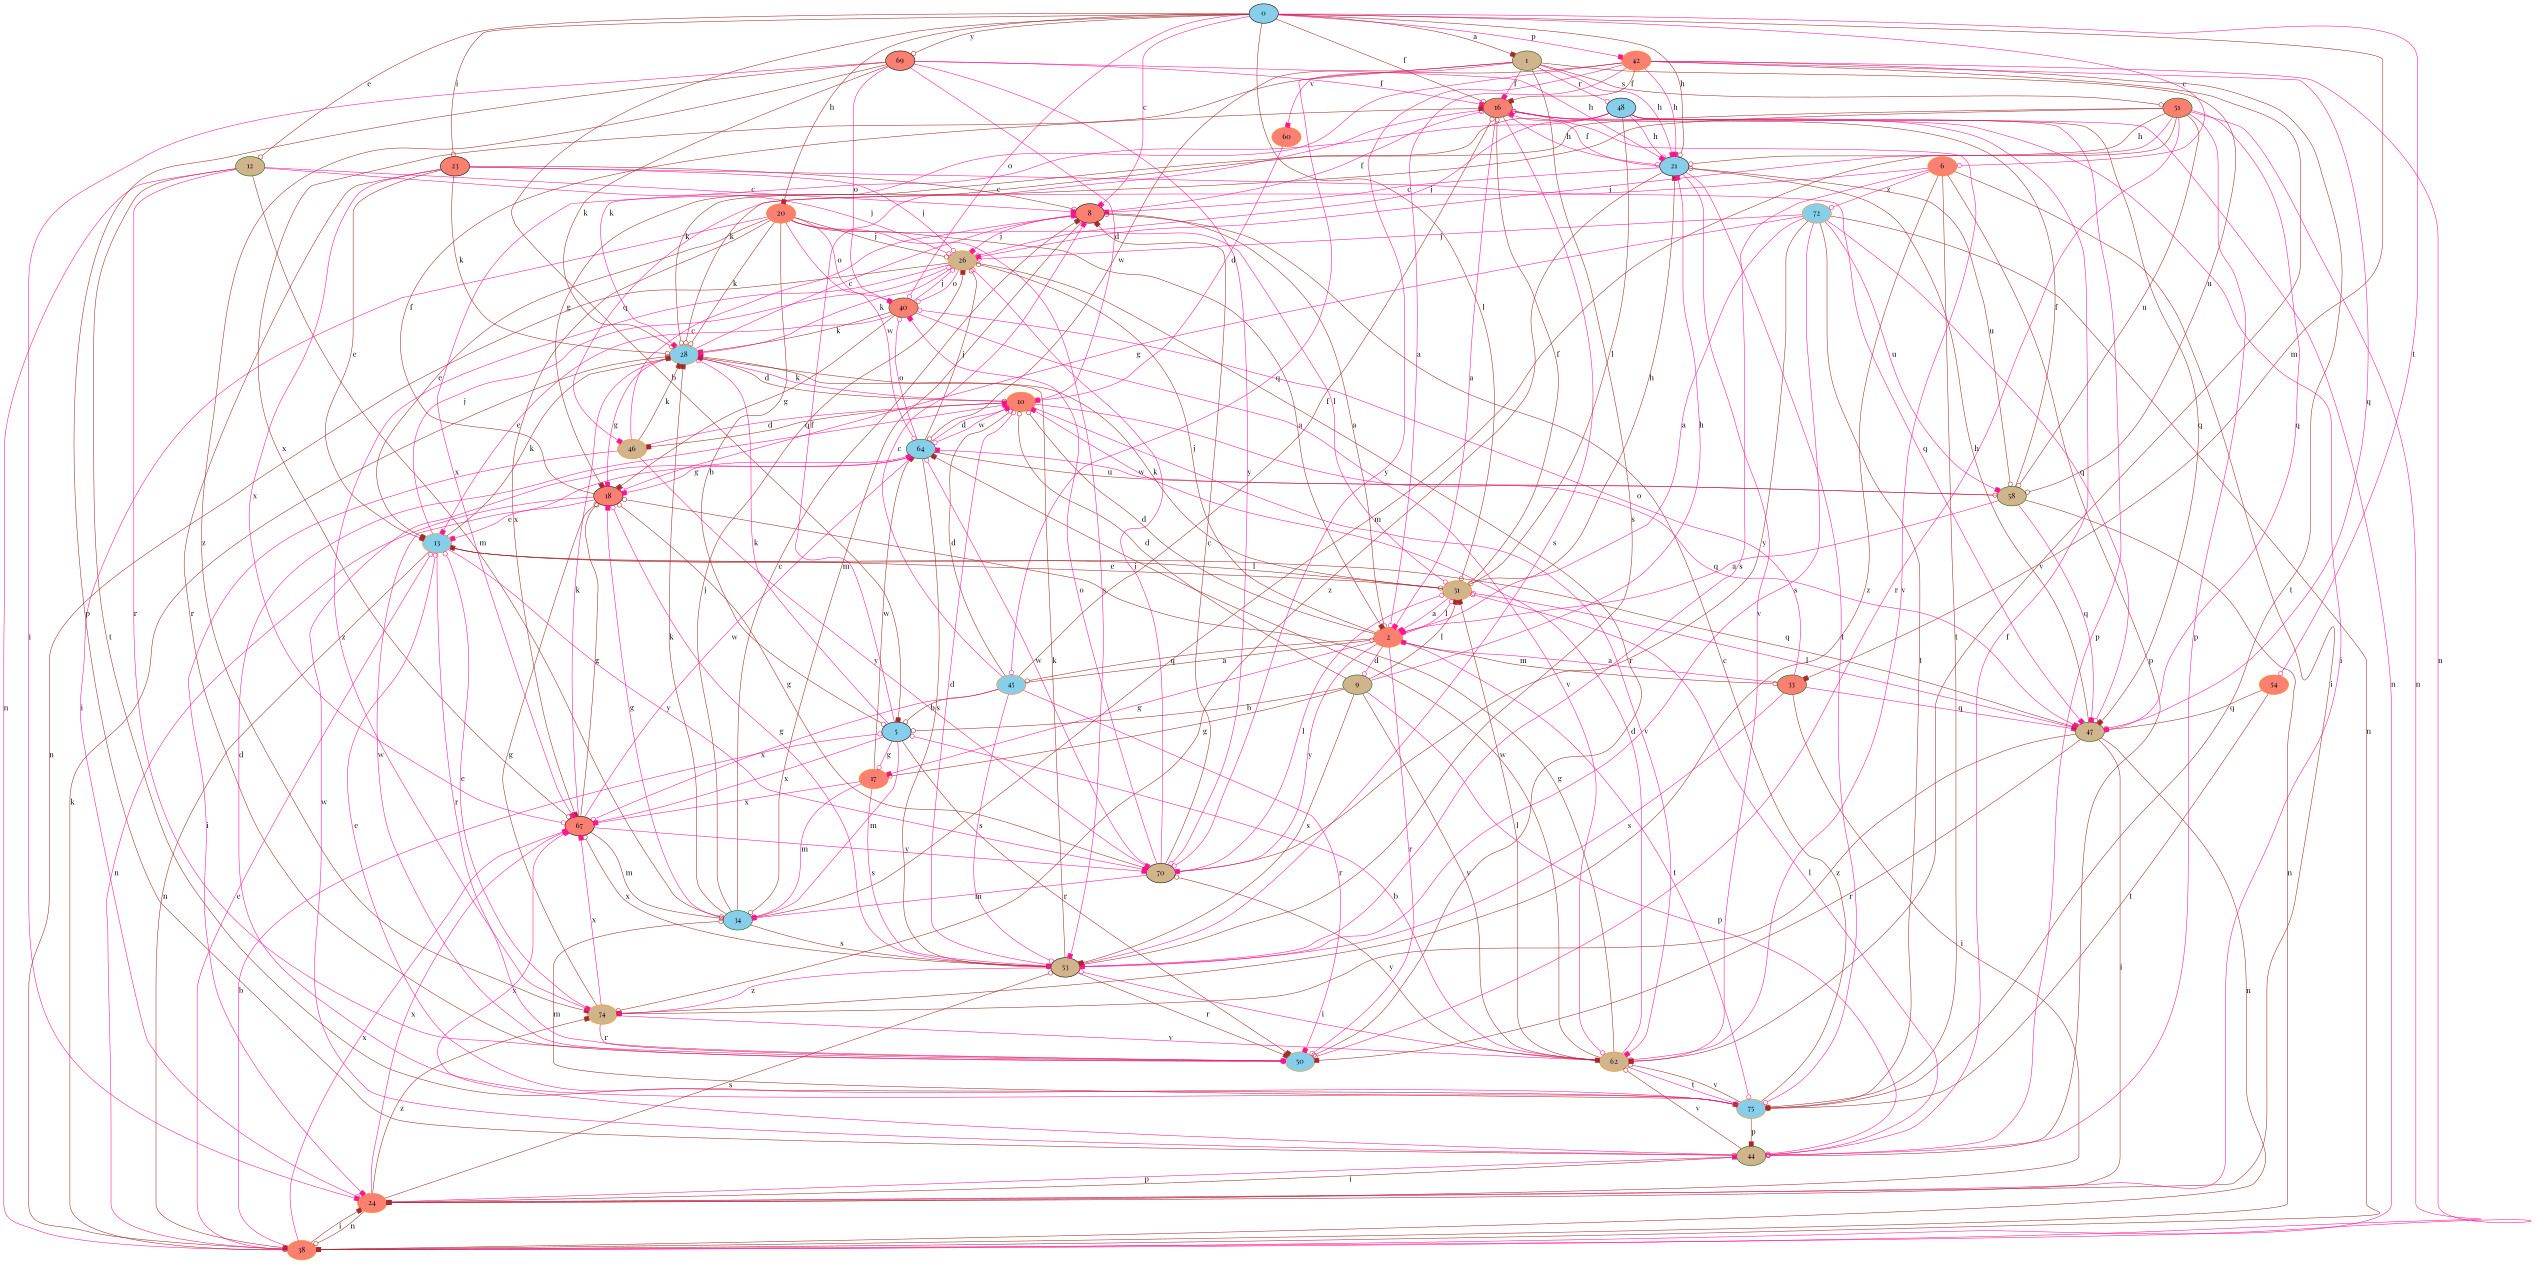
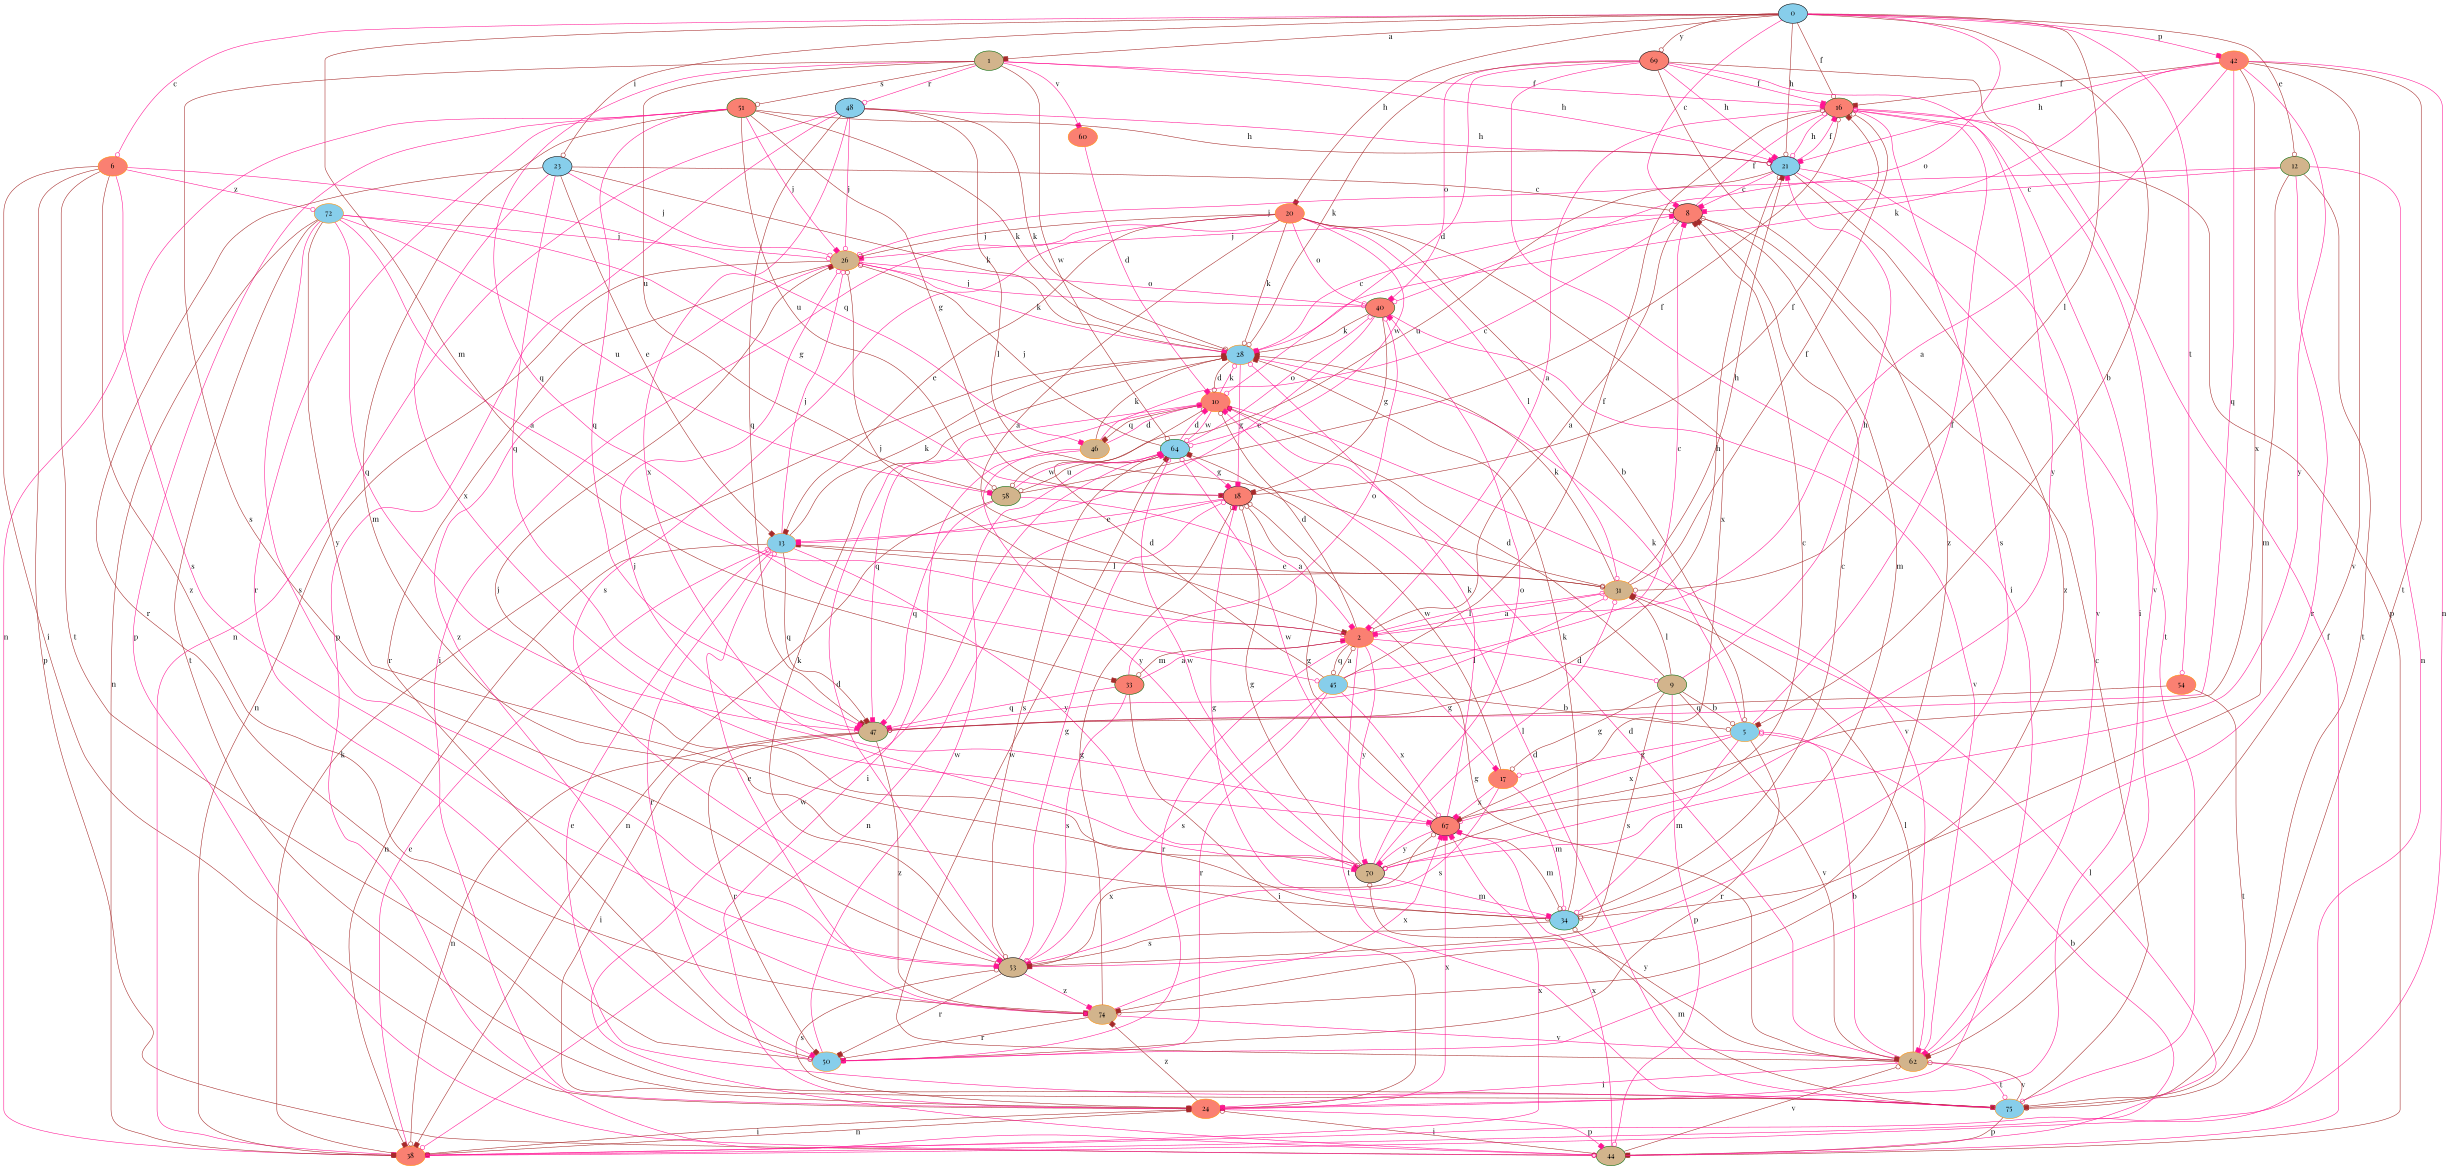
(455, 166) -> (557, 166)
(896, 732) -> (1745, 732)
(1340, 1027) -> (1562, 1085)
